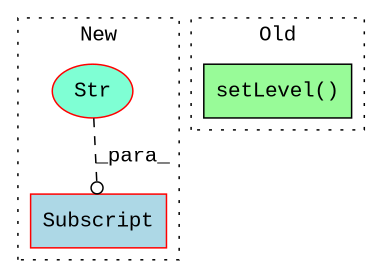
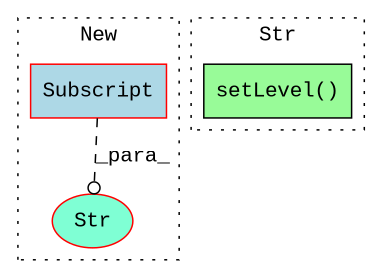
(278, 35) -> (278, 35)
(95, 150) -> (96, 150)
